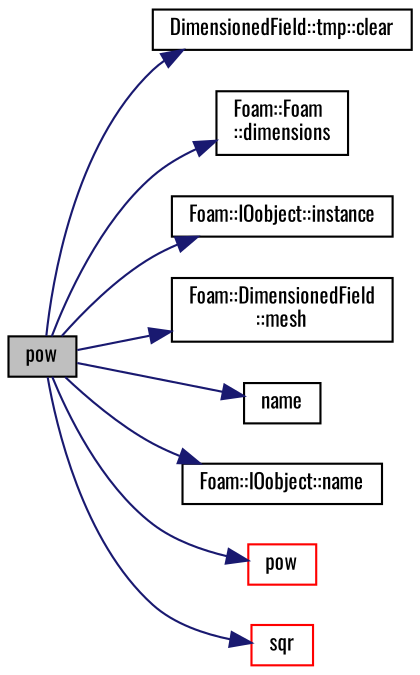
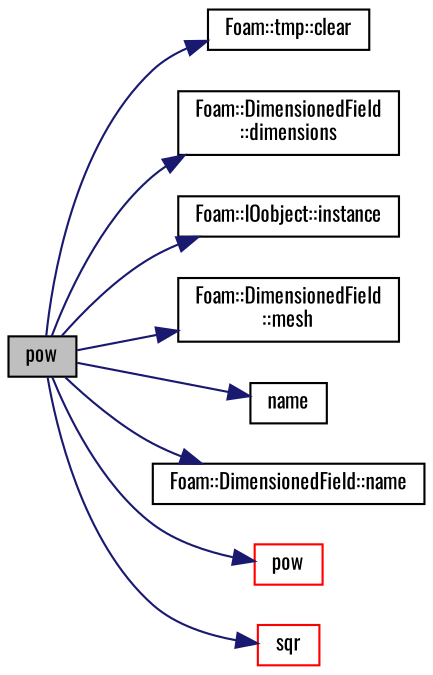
(282, 30) -> (289, 30)
(282, 123) -> (289, 123)
(282, 484) -> (289, 484)
